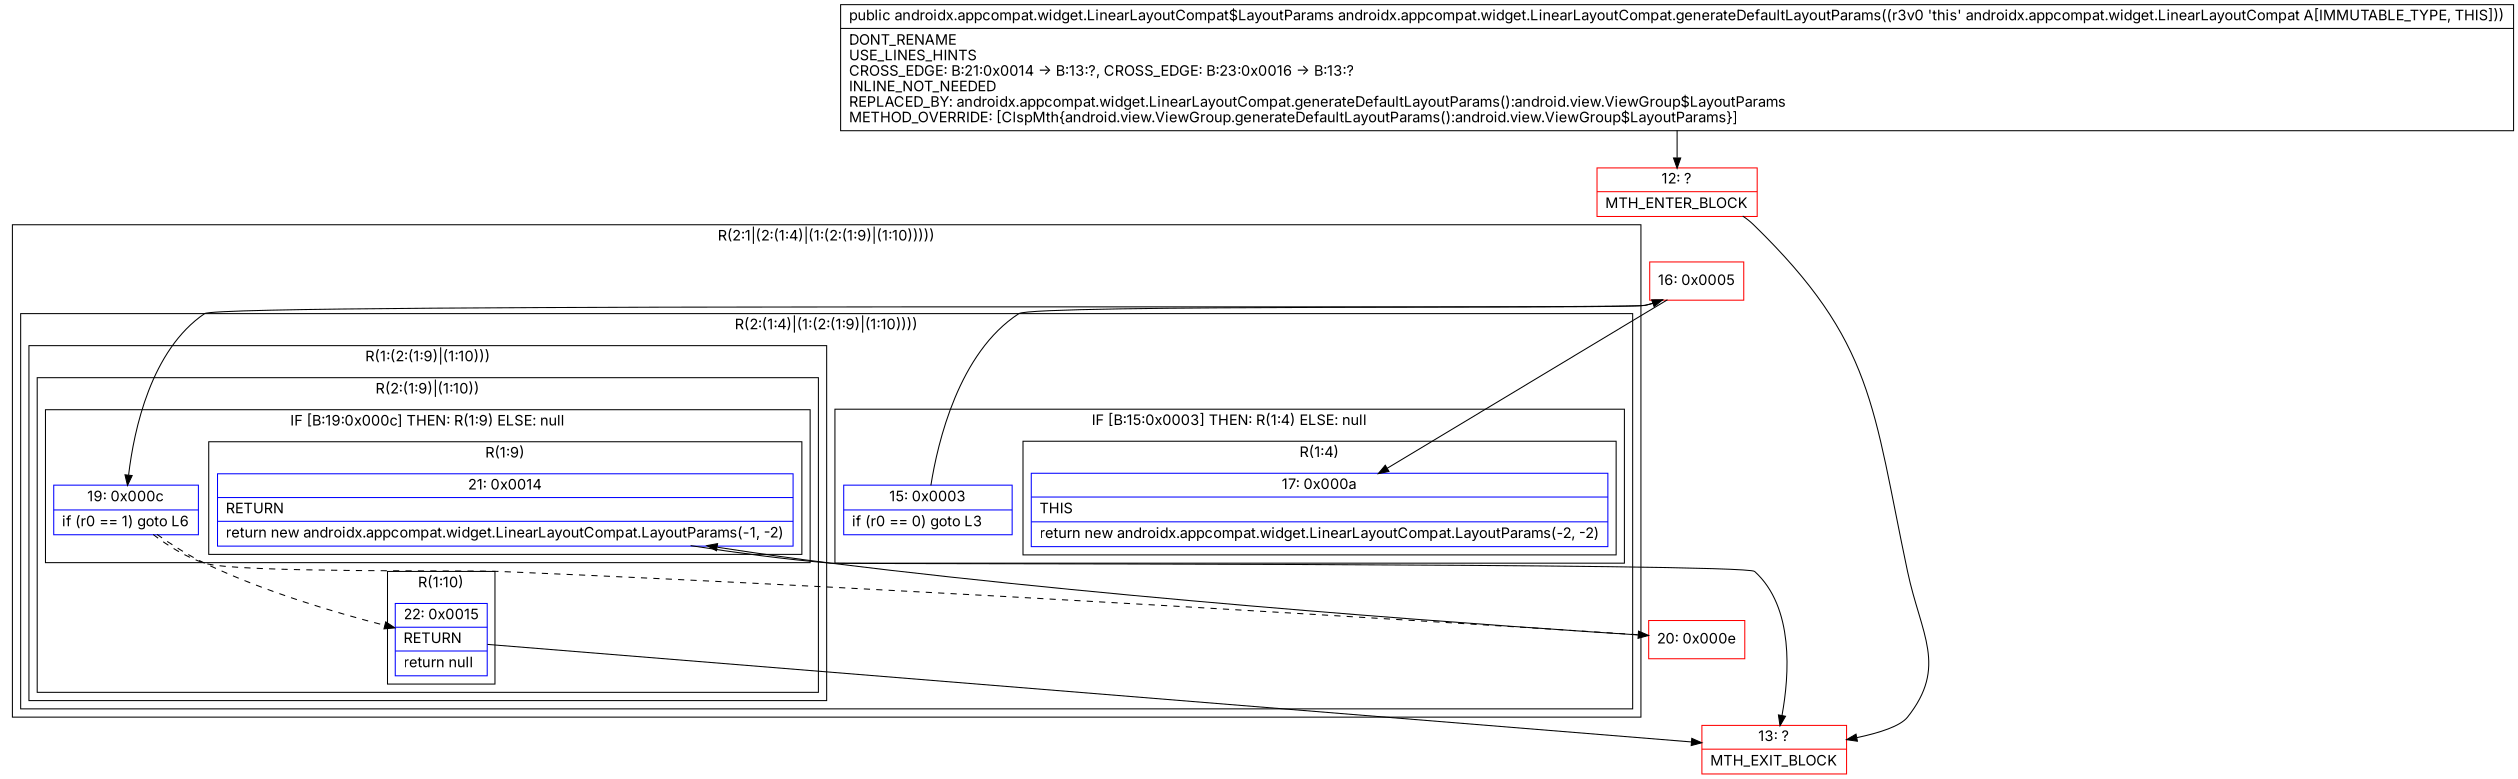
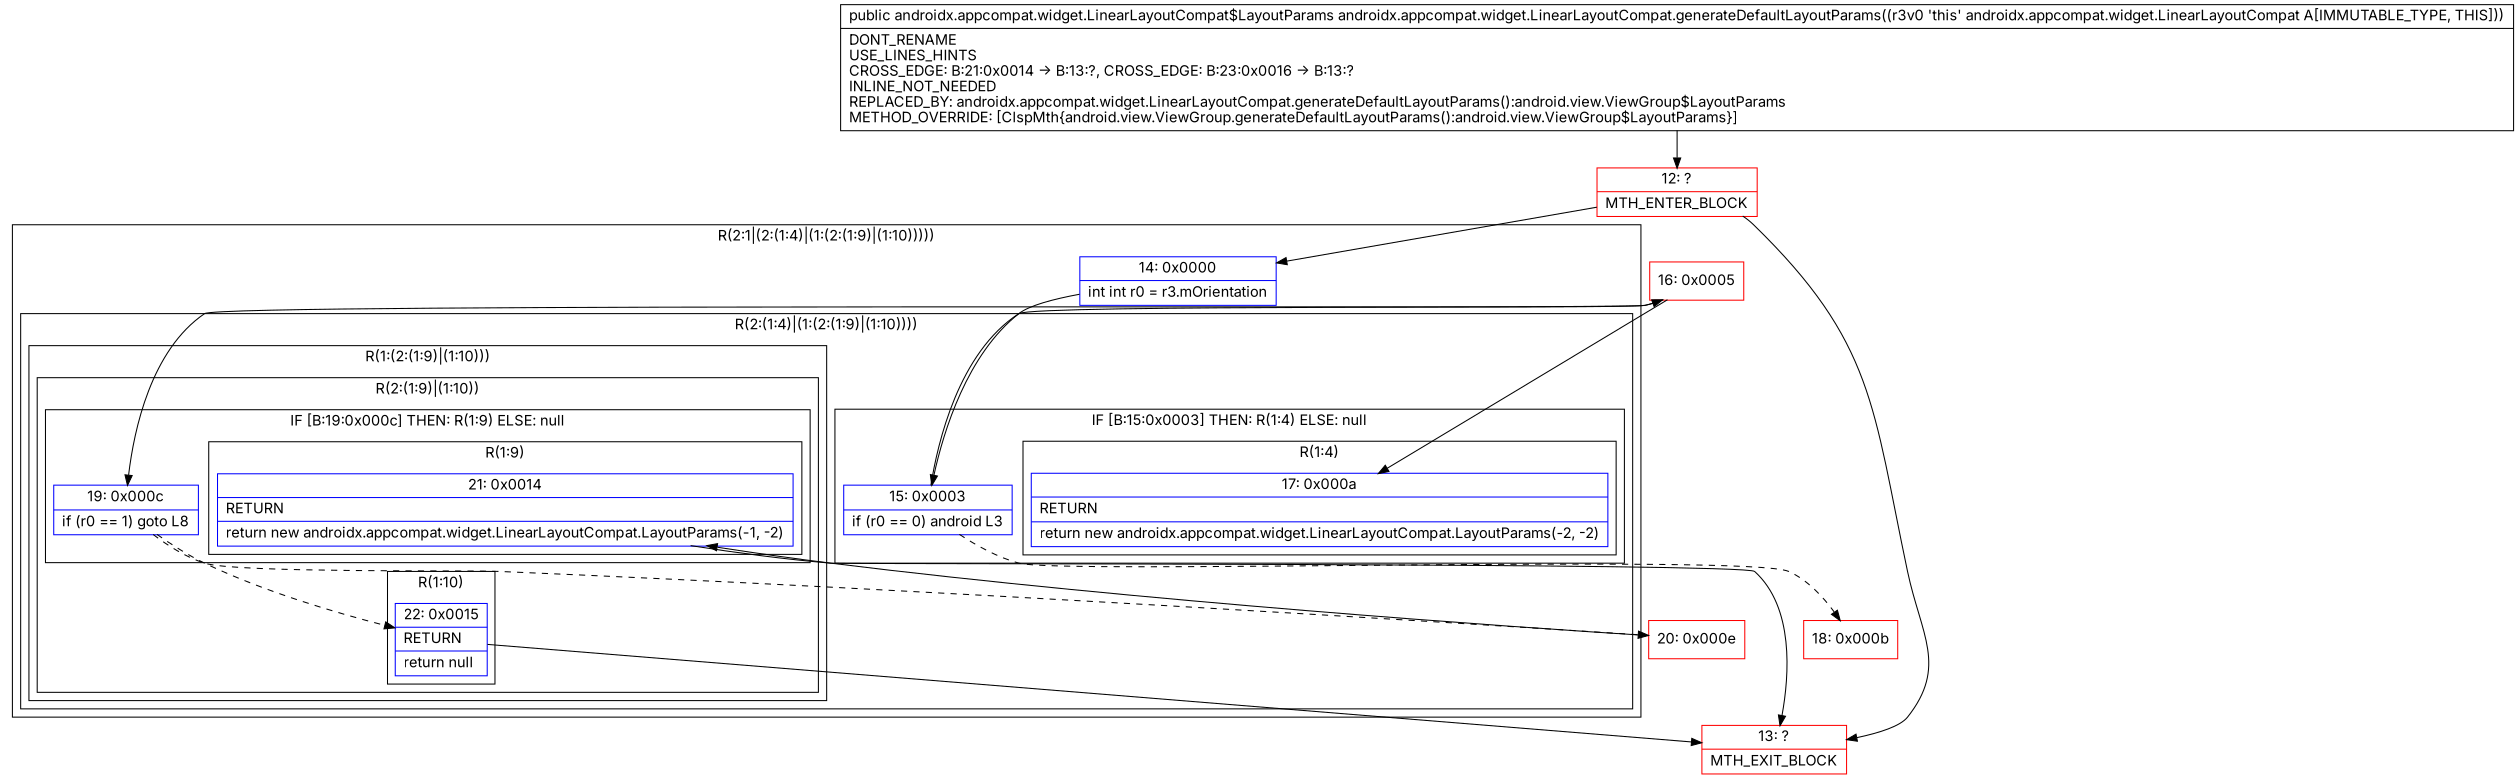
none -> (1178, 281)
(1057, 509) -> (1069, 509)
(126, 522) -> (126, 522)
(918, 522) -> (928, 522)
none -> (1851, 640)
